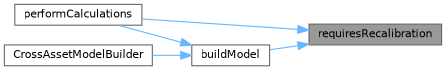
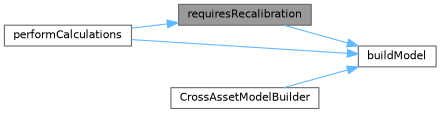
(284, 48) -> (316, 34)
